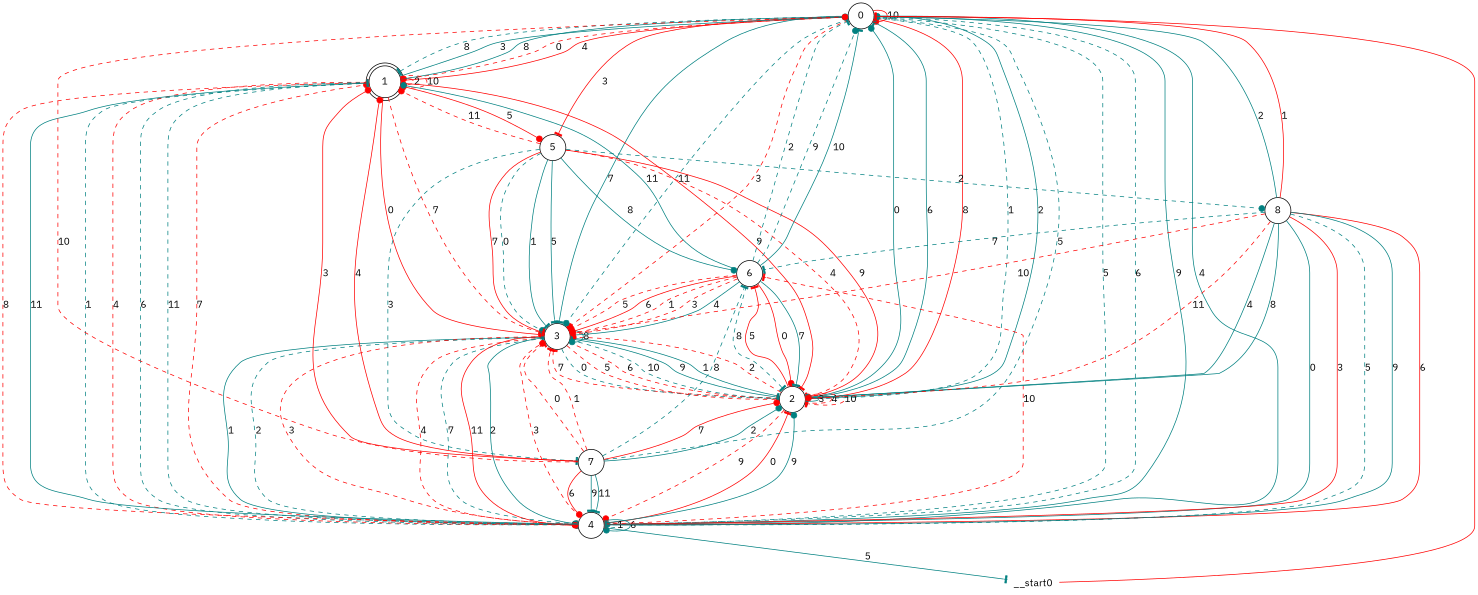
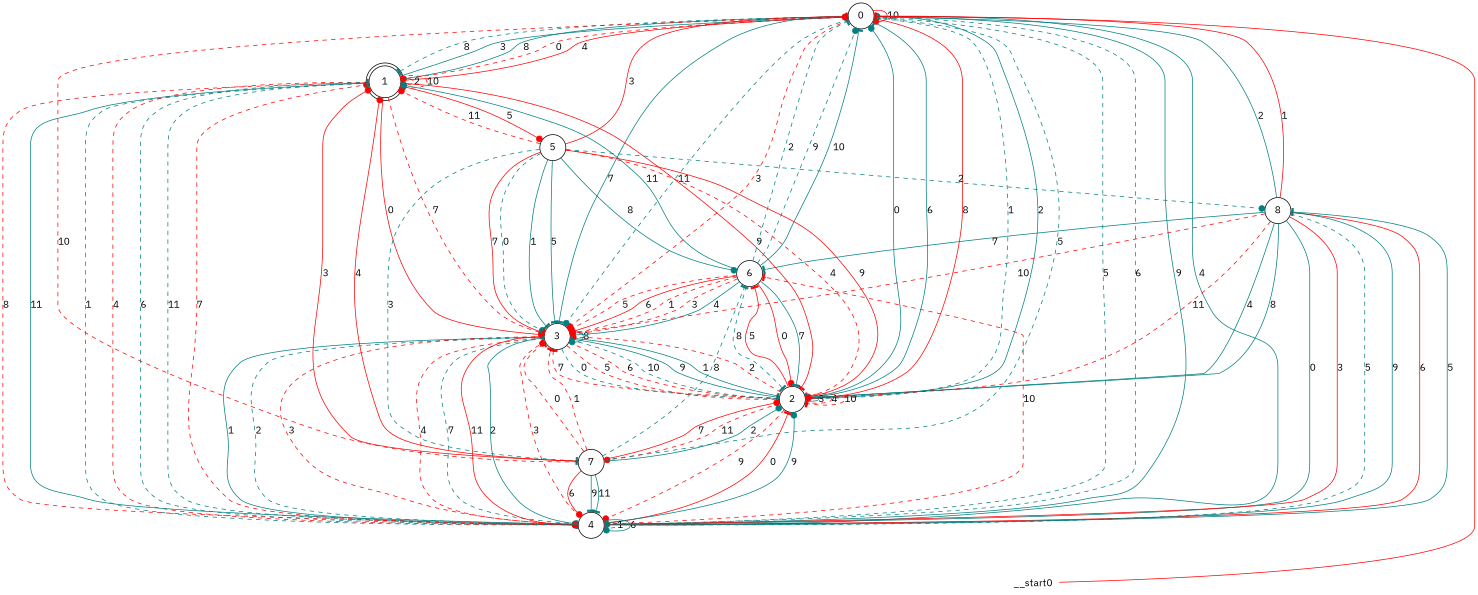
(648, 36) -> (667, 33)
(1015, 235) -> (1015, 235)
none -> (698, 439)
(804, 553) -> (1410, 503)
